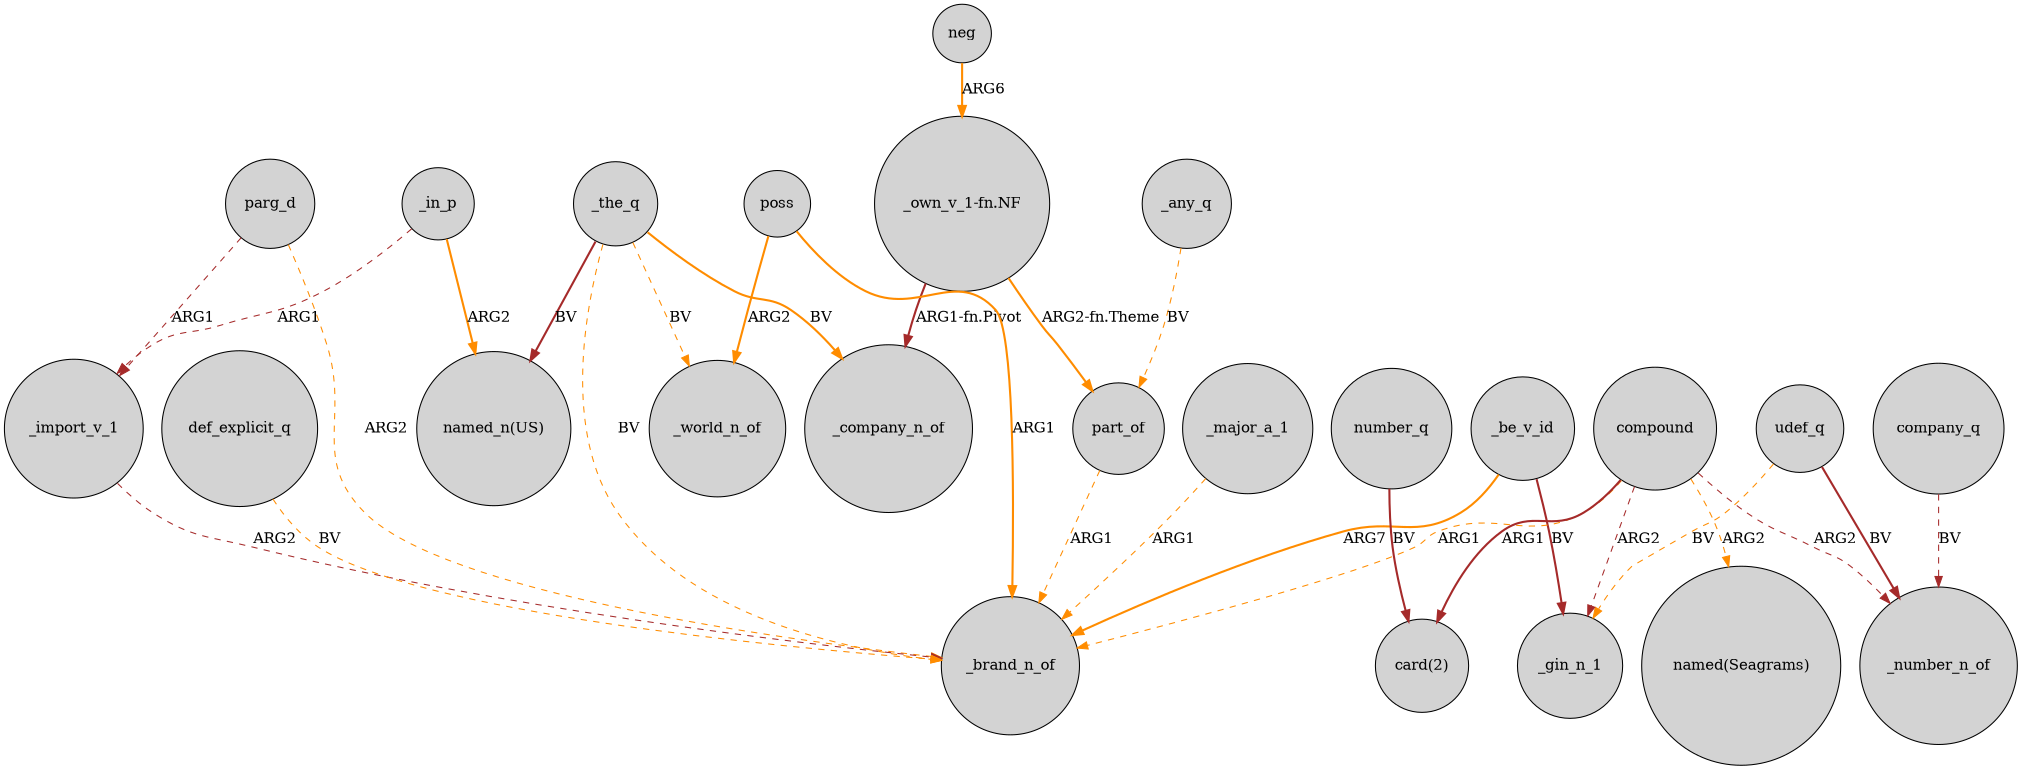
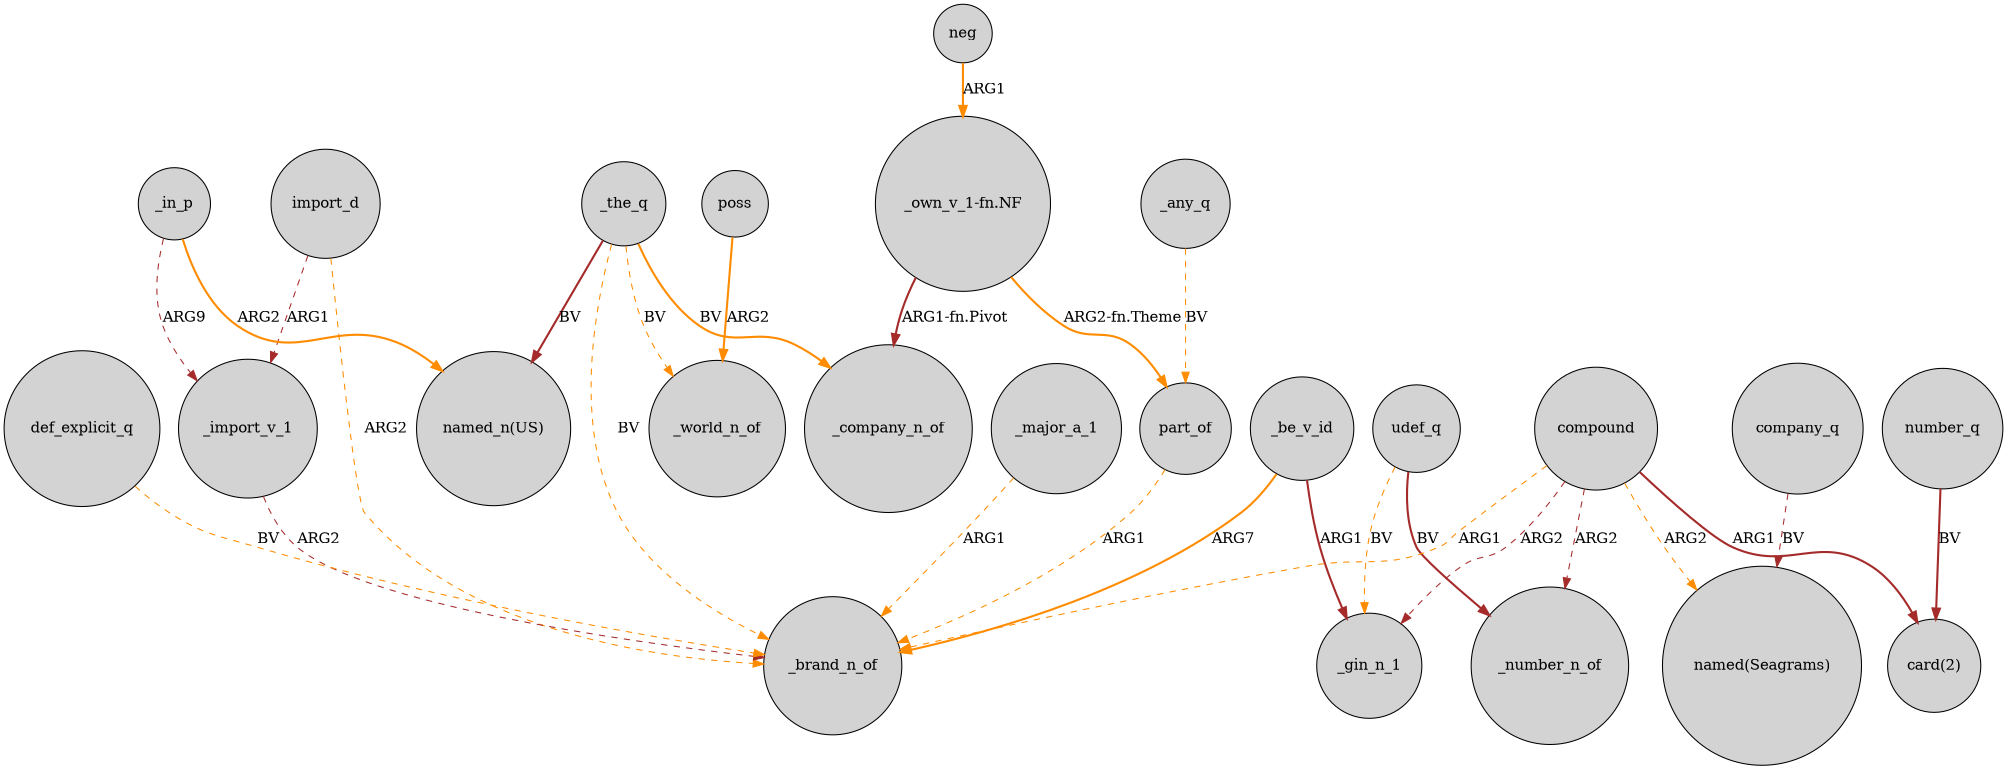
(984, 90) -> (984, 90)
(270, 204) -> (326, 204)
(299, 318) -> (184, 318)
(1003, 333) -> none
(1939, 535) -> (1783, 525)
(1562, 539) -> (1341, 539)
